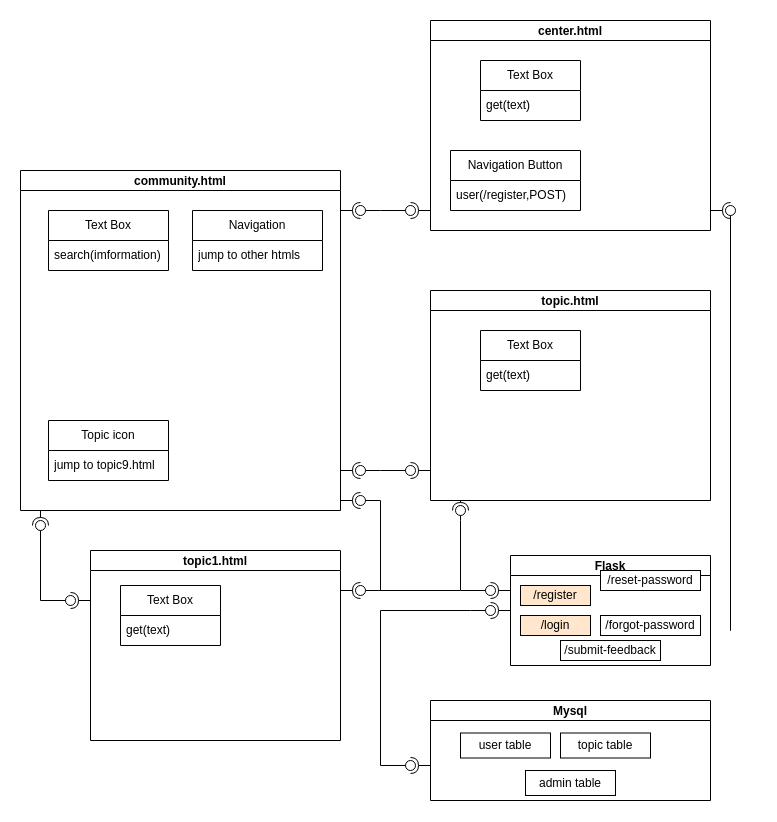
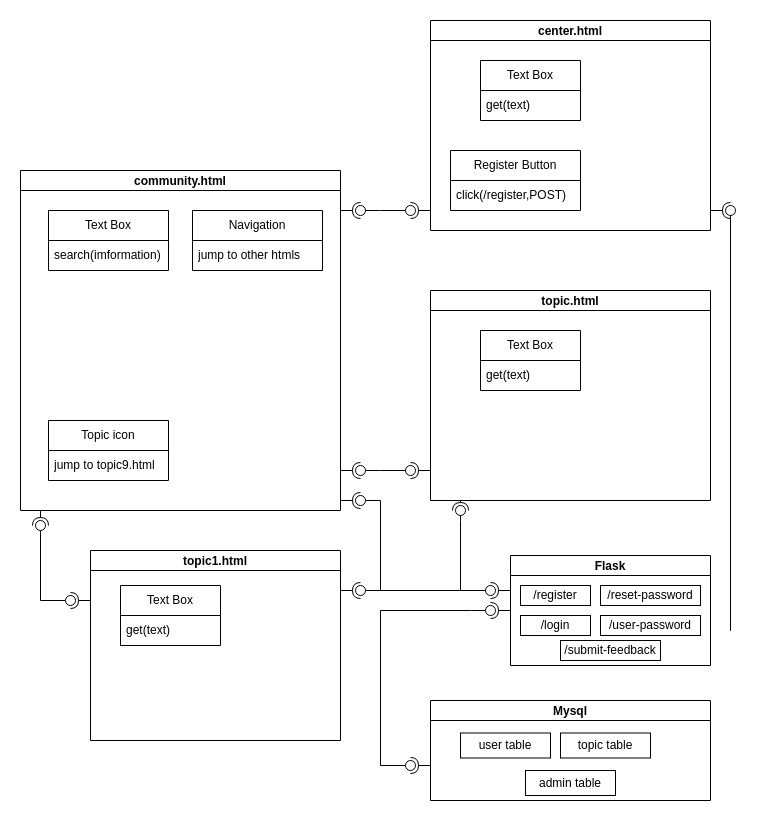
(516, 166) -> (516, 166)
(517, 196) -> (517, 196)
(651, 581) -> (651, 596)
(556, 596) -> (556, 596)
(556, 626) -> (556, 626)
(651, 626) -> (651, 626)
